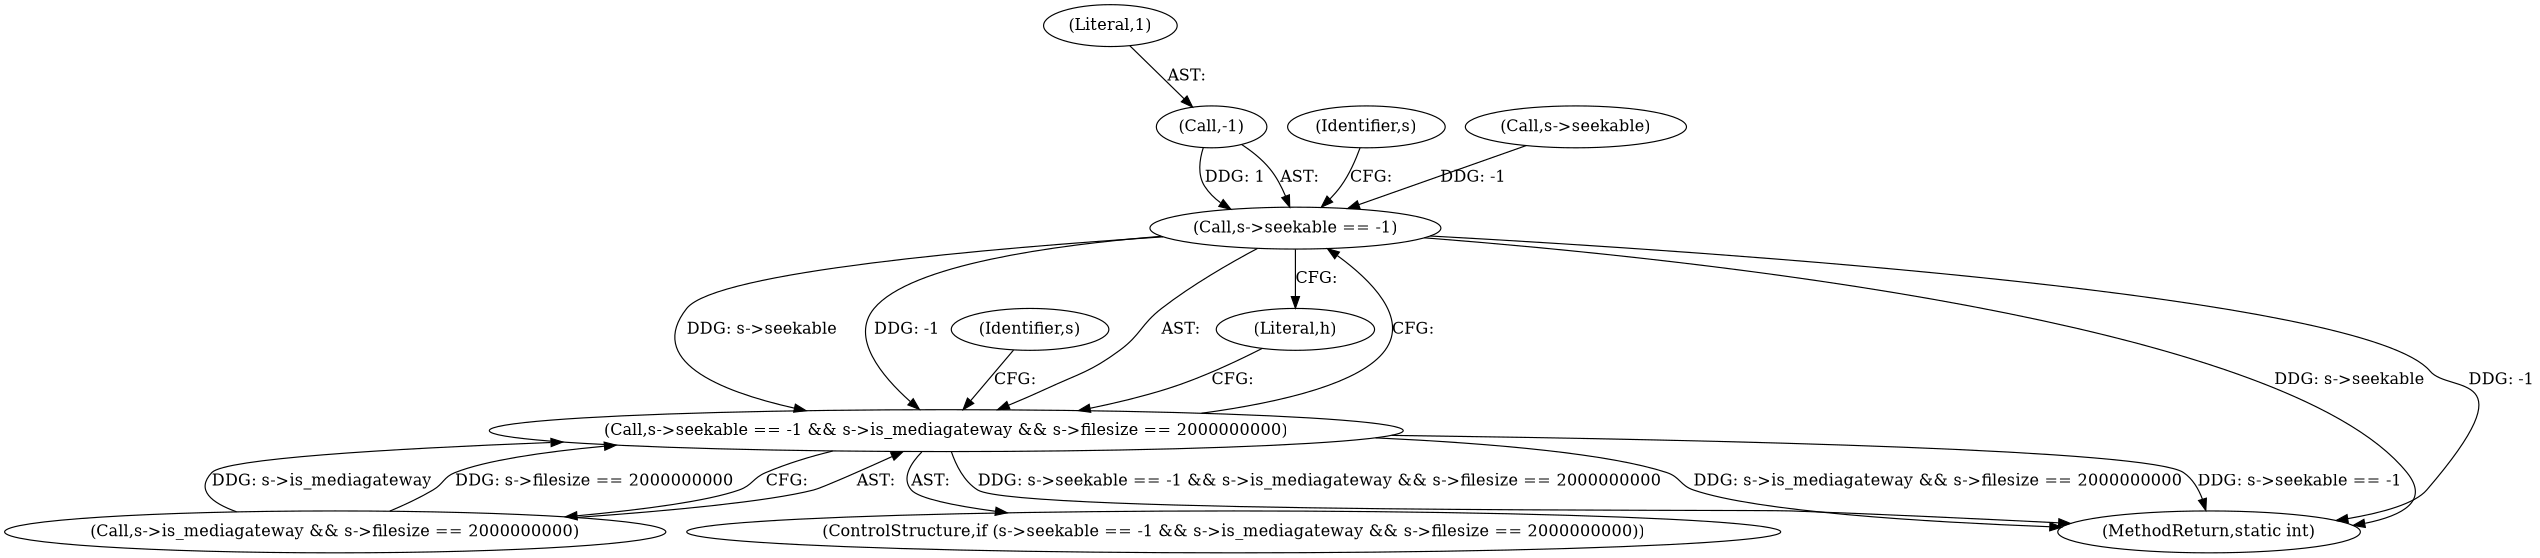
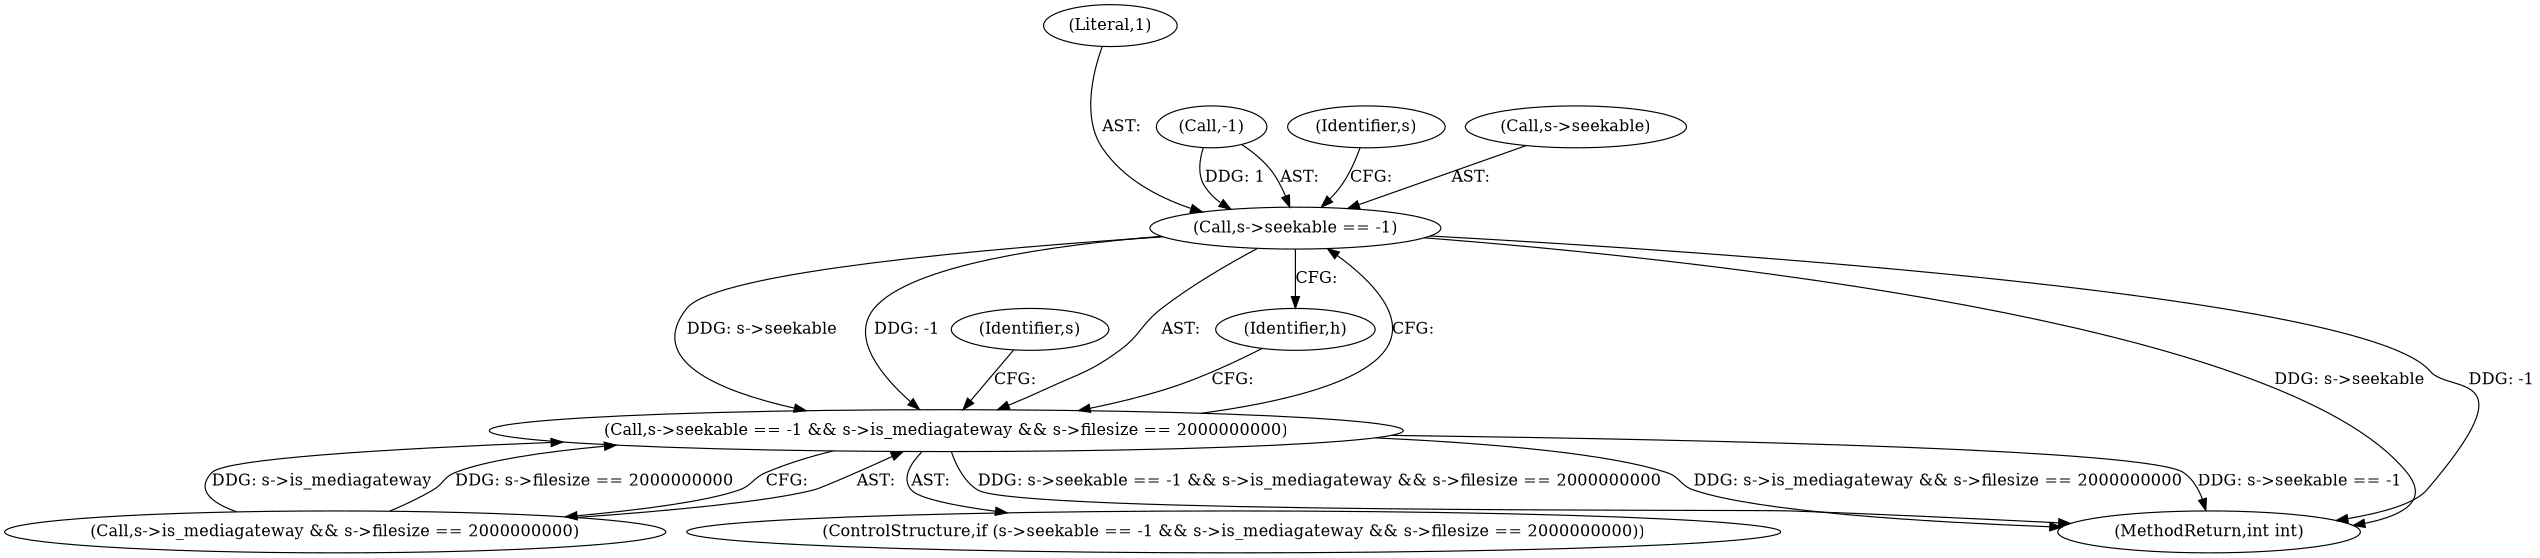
(1157, 72) -> (1104, 150)
(1473, 177) -> (1473, 177)
(1295, 329) -> (1295, 329)
(2209, 532) -> (2209, 532)
